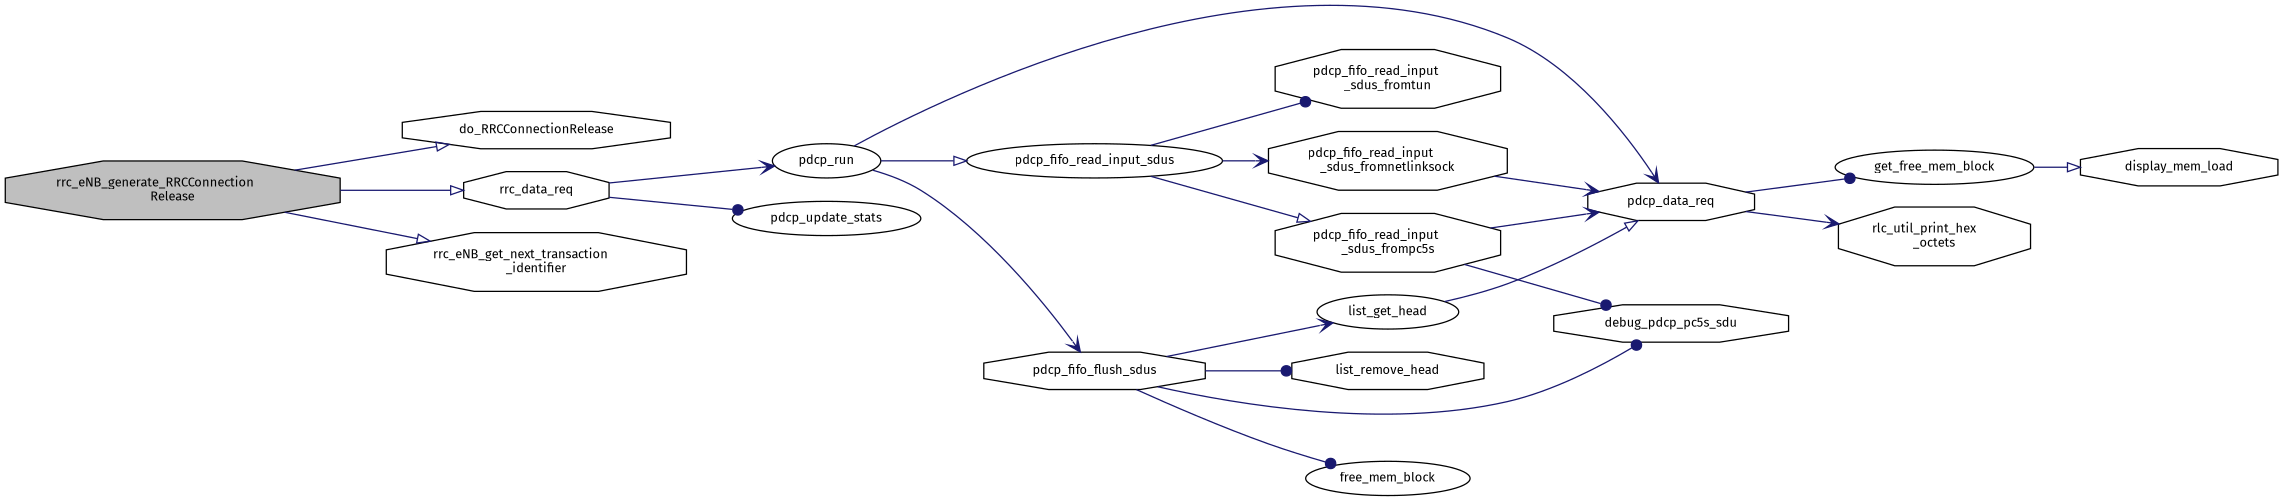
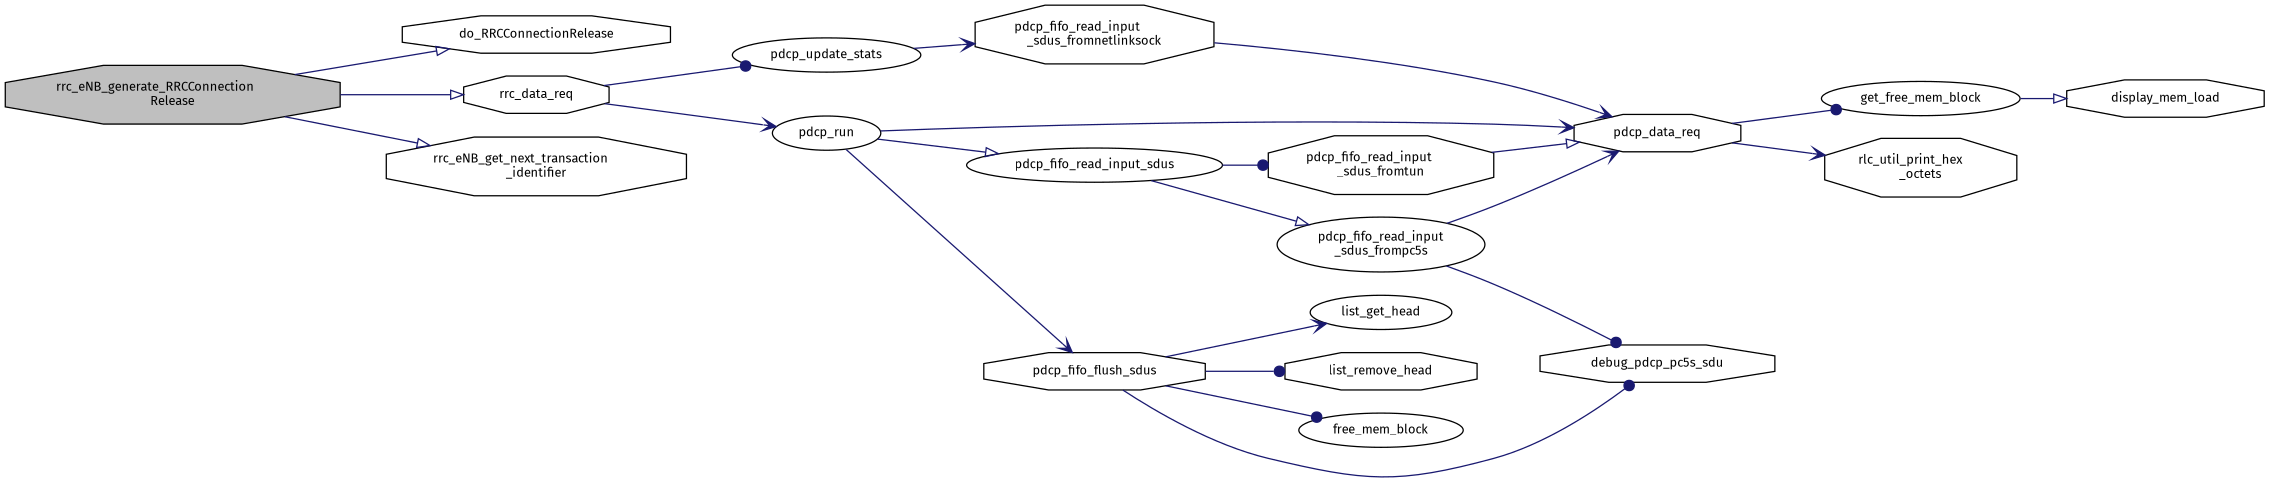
(1239, 161) -> (938, 47)
(1388, 243) -> (1381, 245)
(1538, 271) -> (1529, 148)
